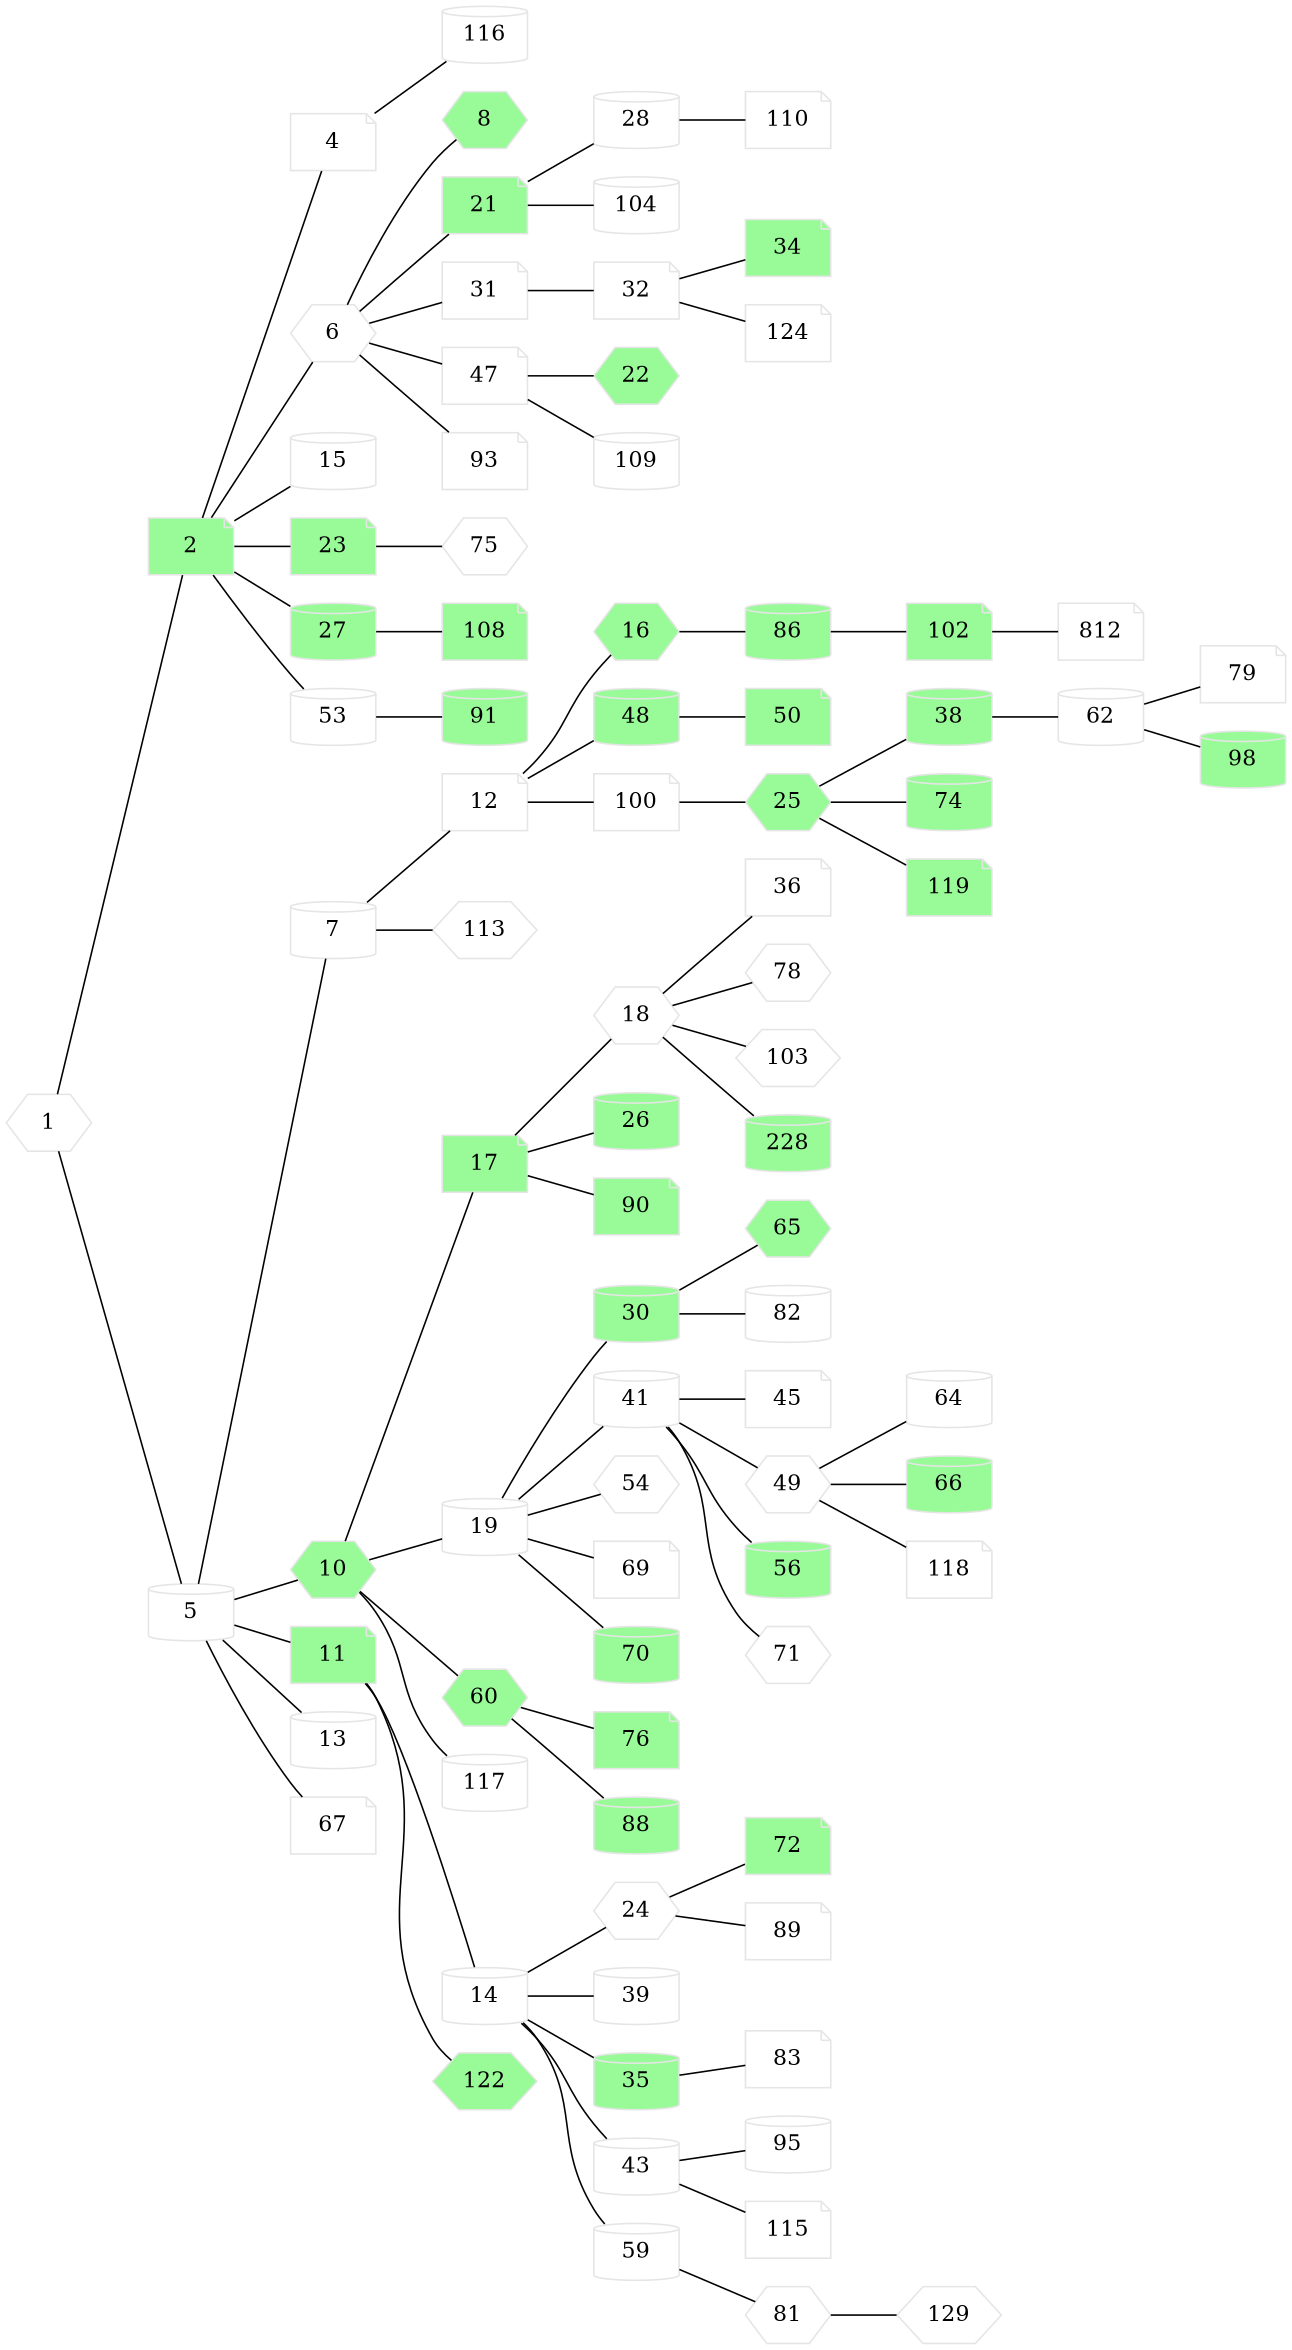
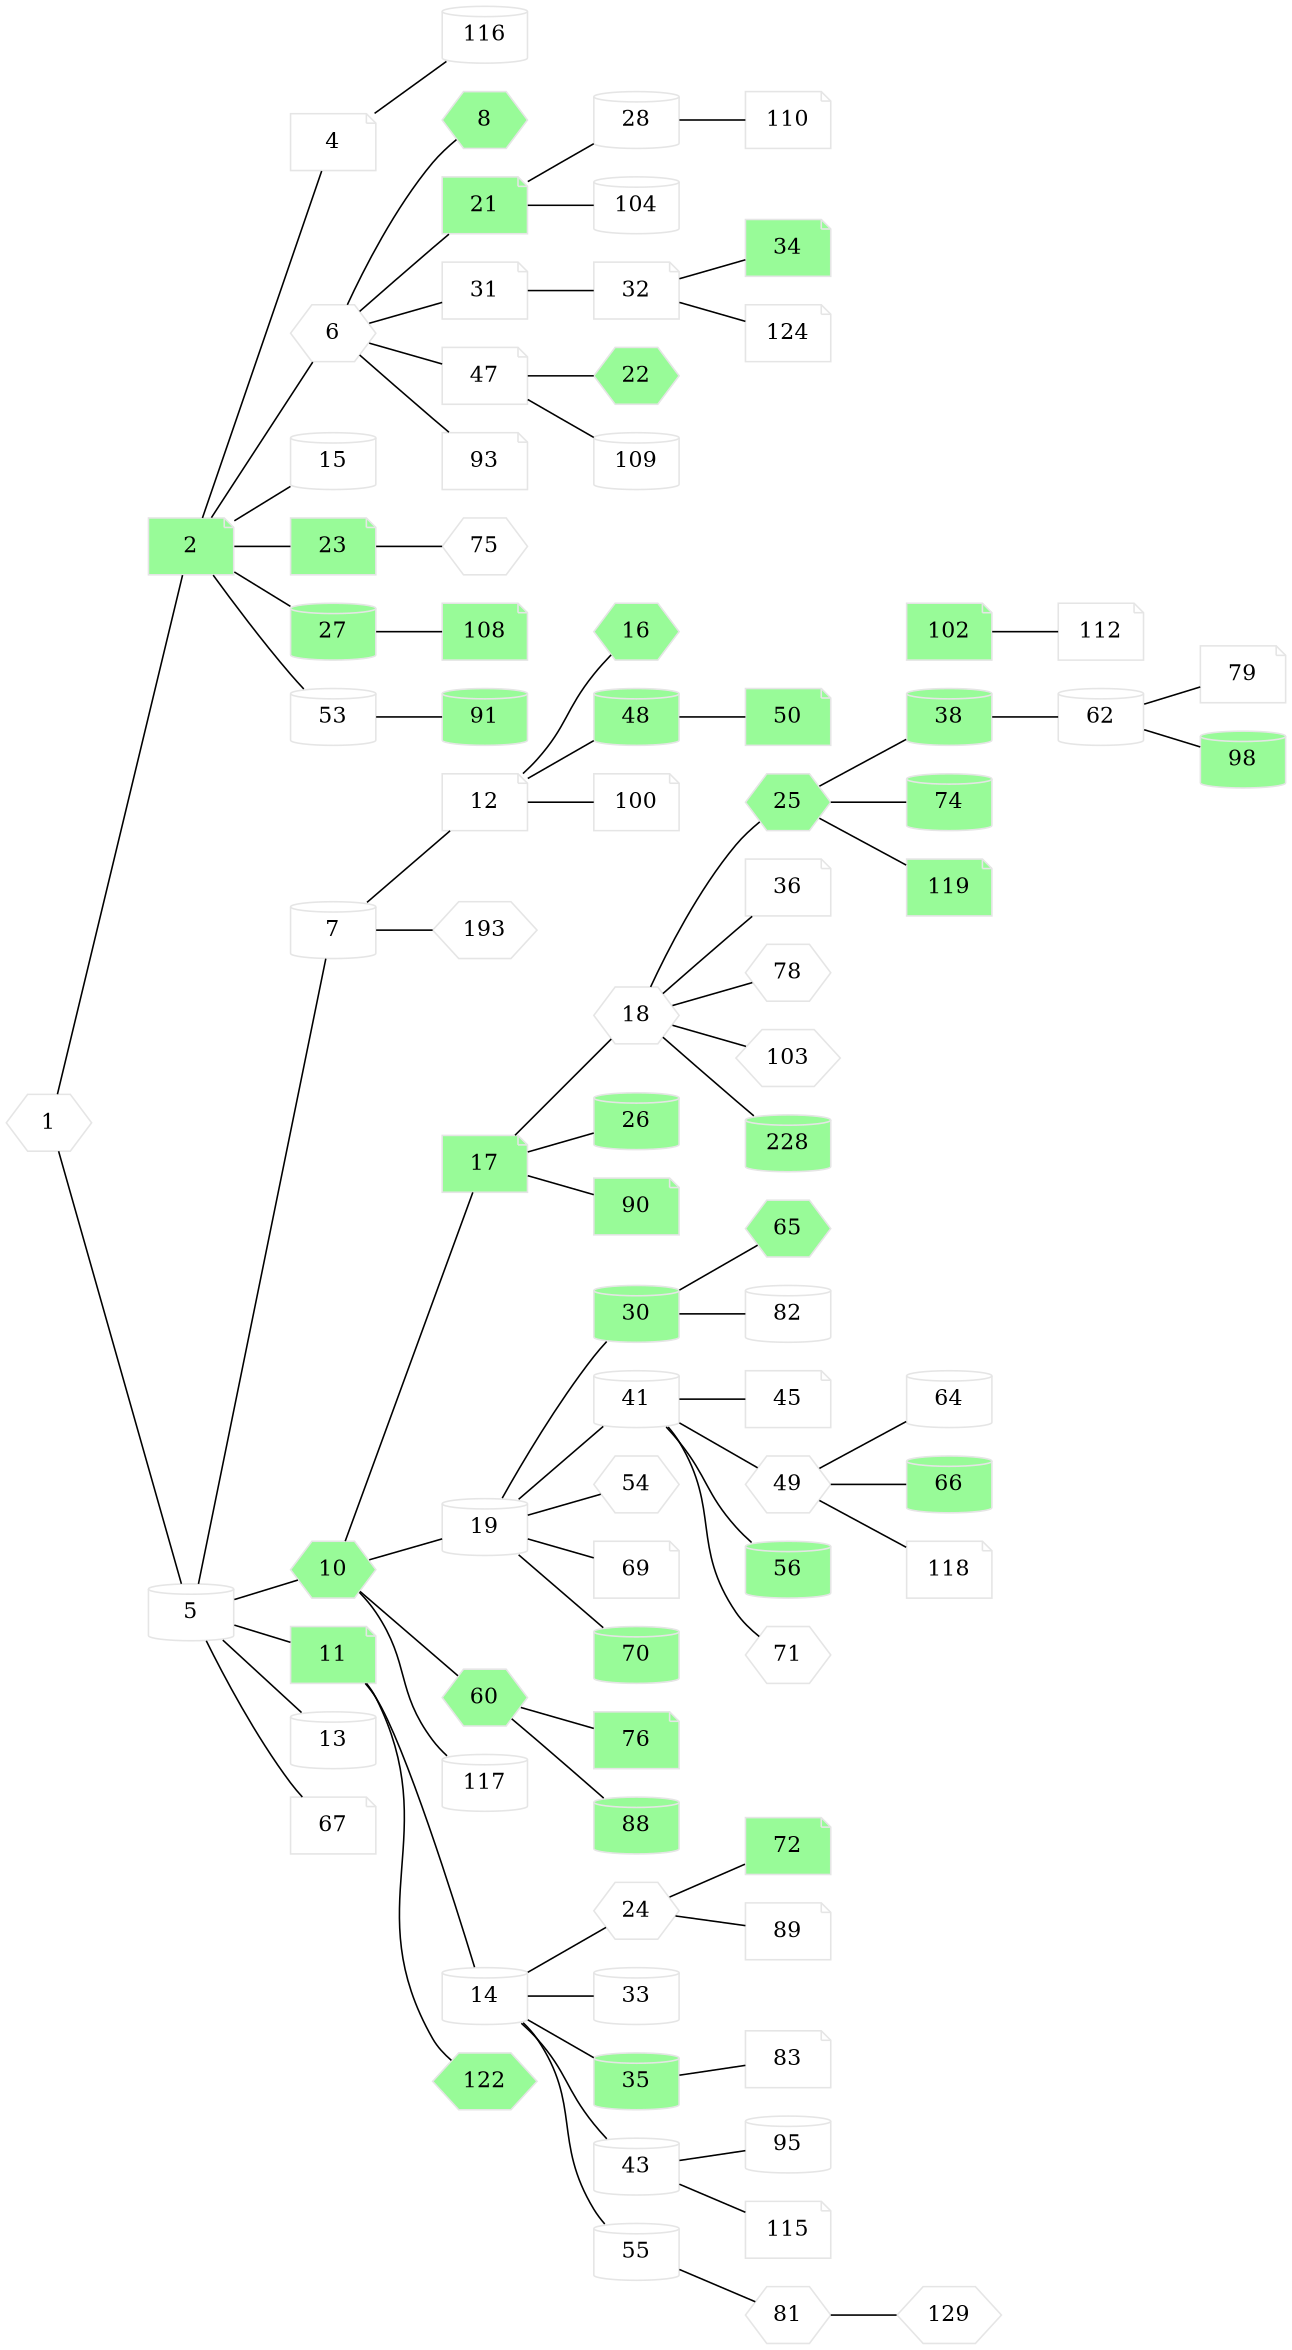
(788, 632) -> none
(1101, 632) -> (1101, 632)
(712, 802) -> (697, 899)
(485, 930) -> (485, 930)
(636, 1996) -> (636, 1996)
(636, 2252) -> (636, 2252)
